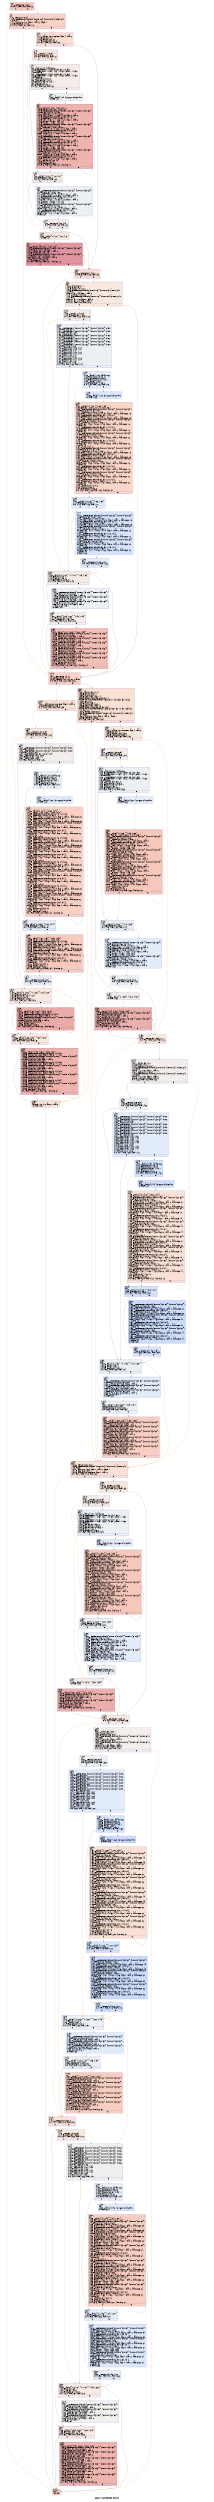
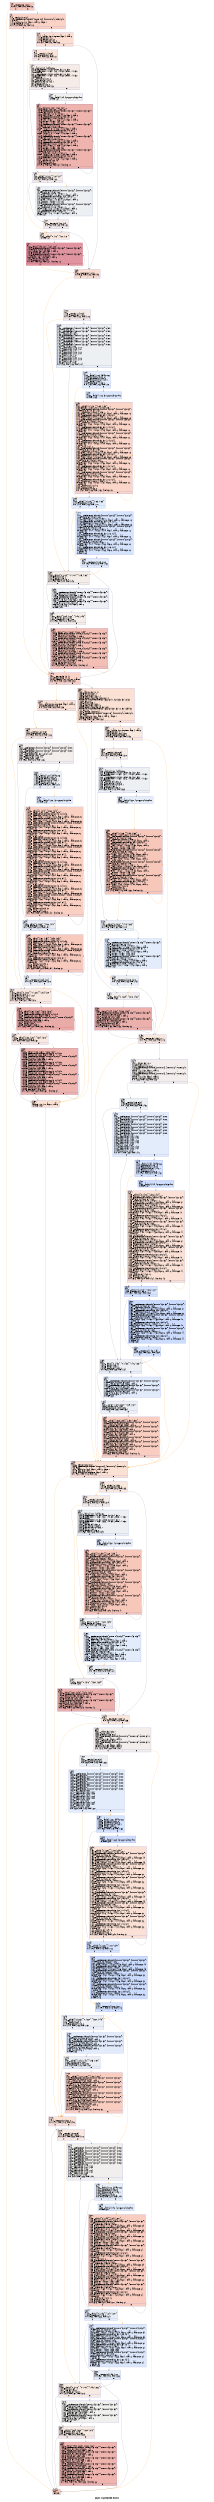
(94, 294) -> none
